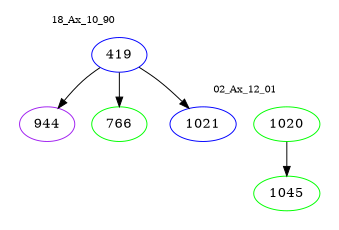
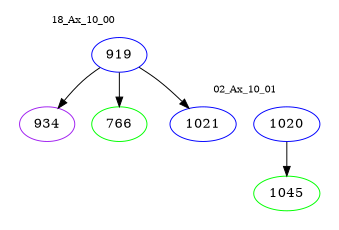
(83, 21) -> (83, 21)
(119, 55) -> (119, 55)
(245, 90) -> (245, 90)
(47, 124) -> (47, 124)
(287, 124) -> (287, 124)
